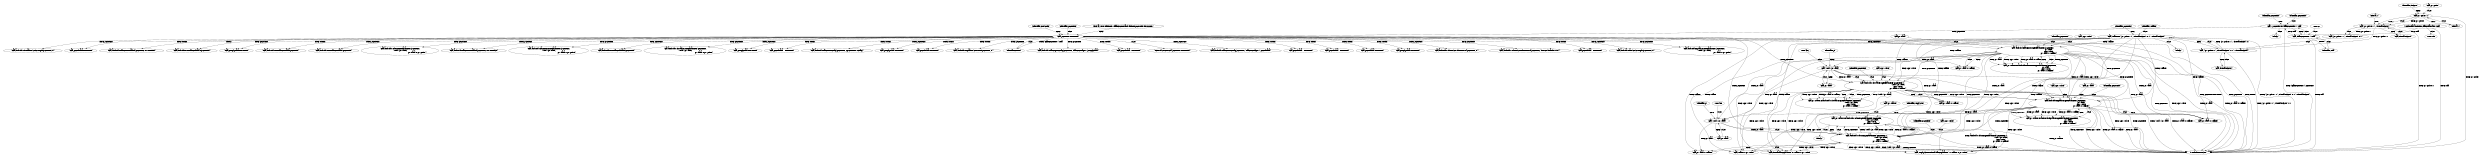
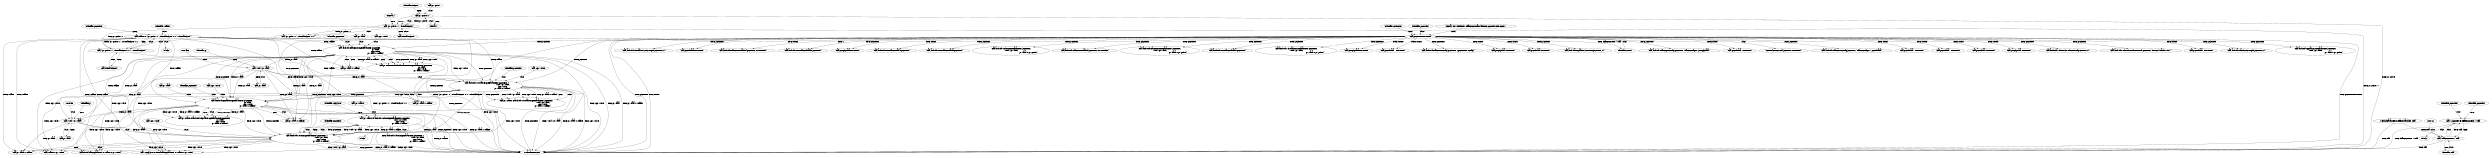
(1673, 33) -> none
(2431, 37) -> none
(2322, 42) -> (2447, 147)
(2300, 86) -> (2406, 139)
